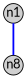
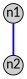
(13, 65) -> (13, 65)
